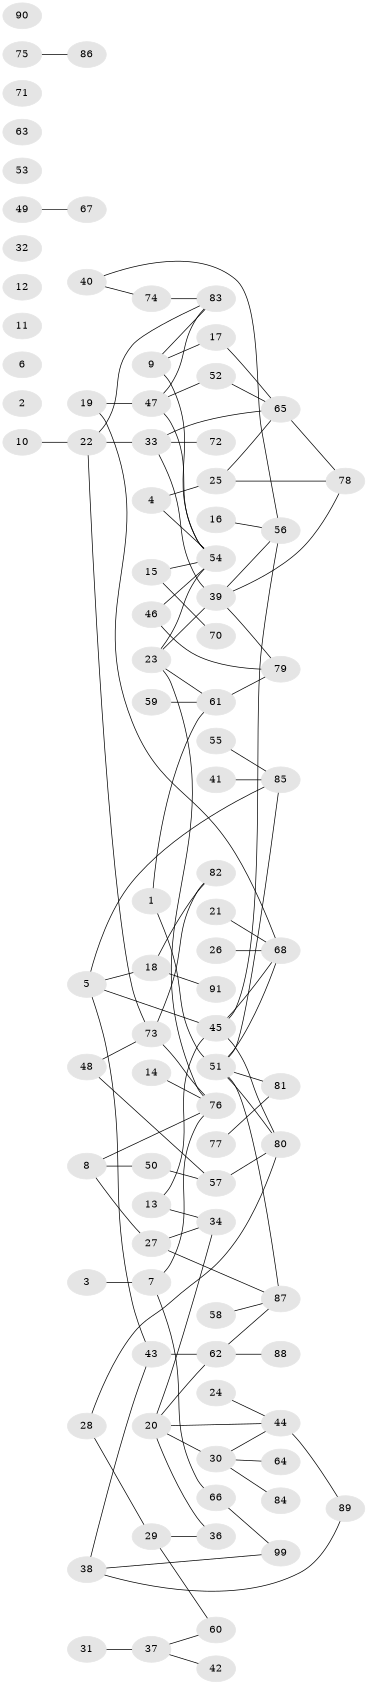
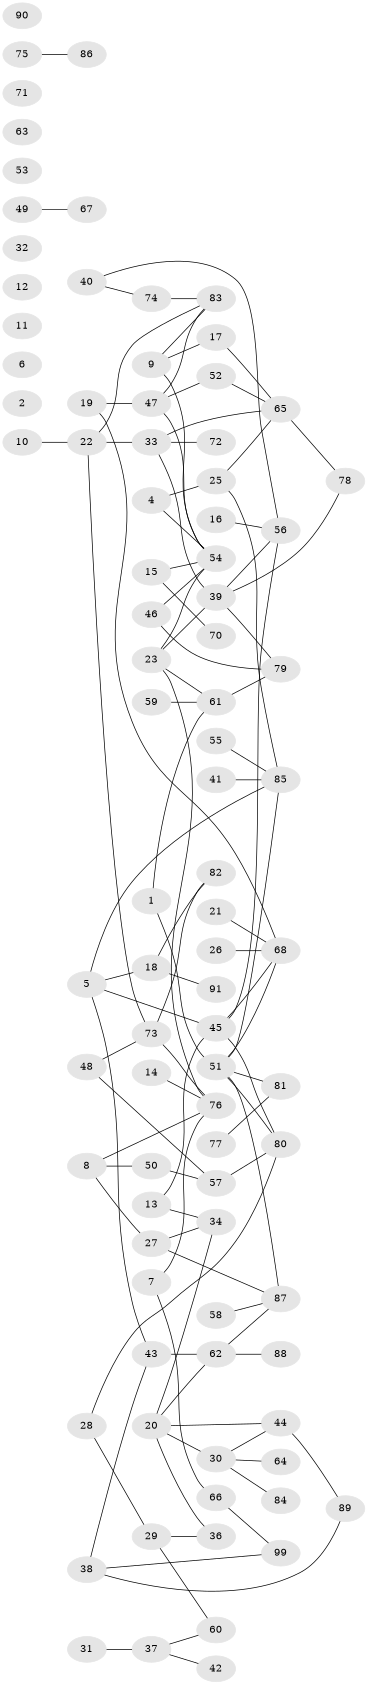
(281, 481) -> (257, 627)
(87, 1282) -> none
(216, 1393) -> none
